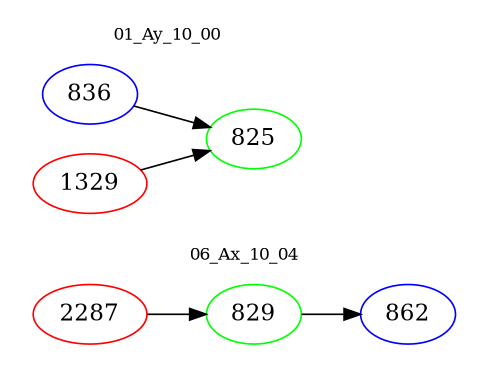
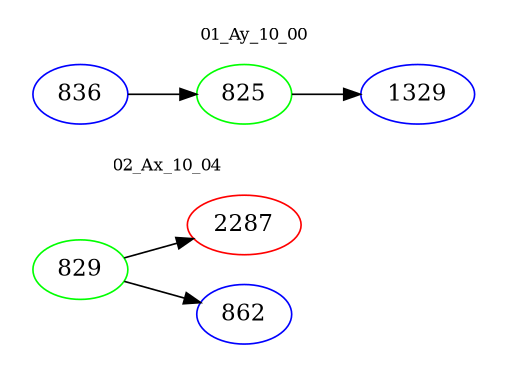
(167, 163) -> (318, 94)
(90, 184) -> (418, 94)
(244, 256) -> (167, 166)
(168, 314) -> (151, 251)
